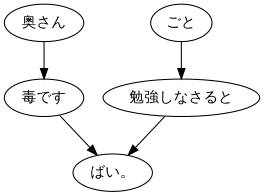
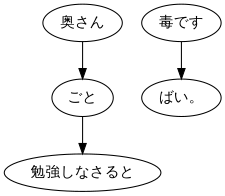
(44, 55) -> (83, 55)
(150, 132) -> none
